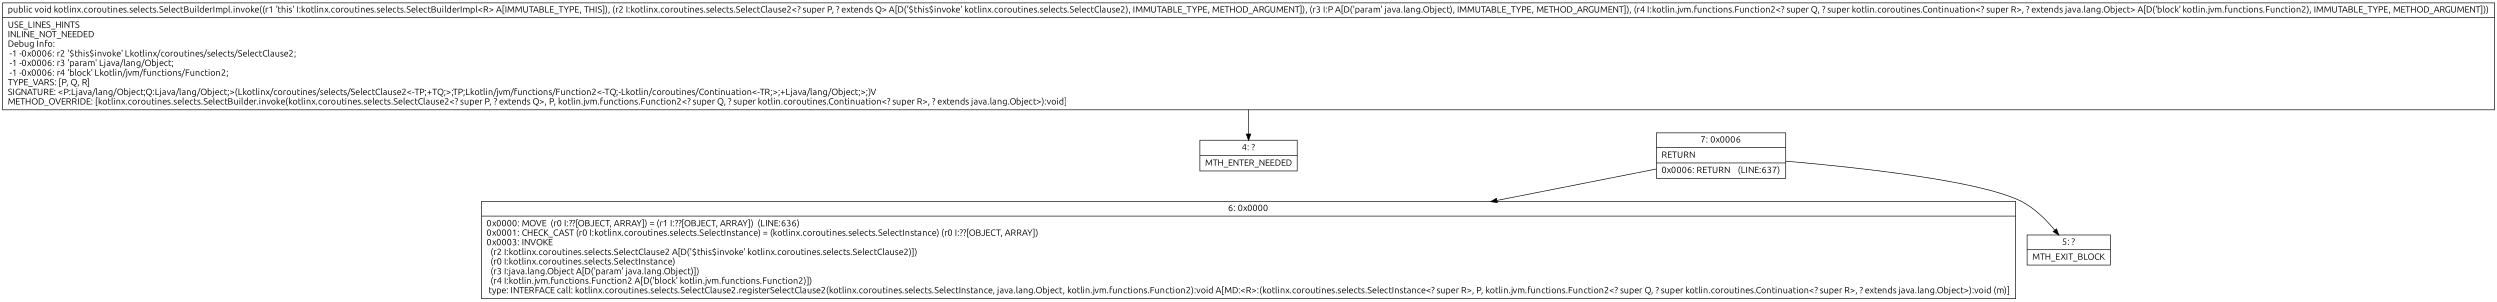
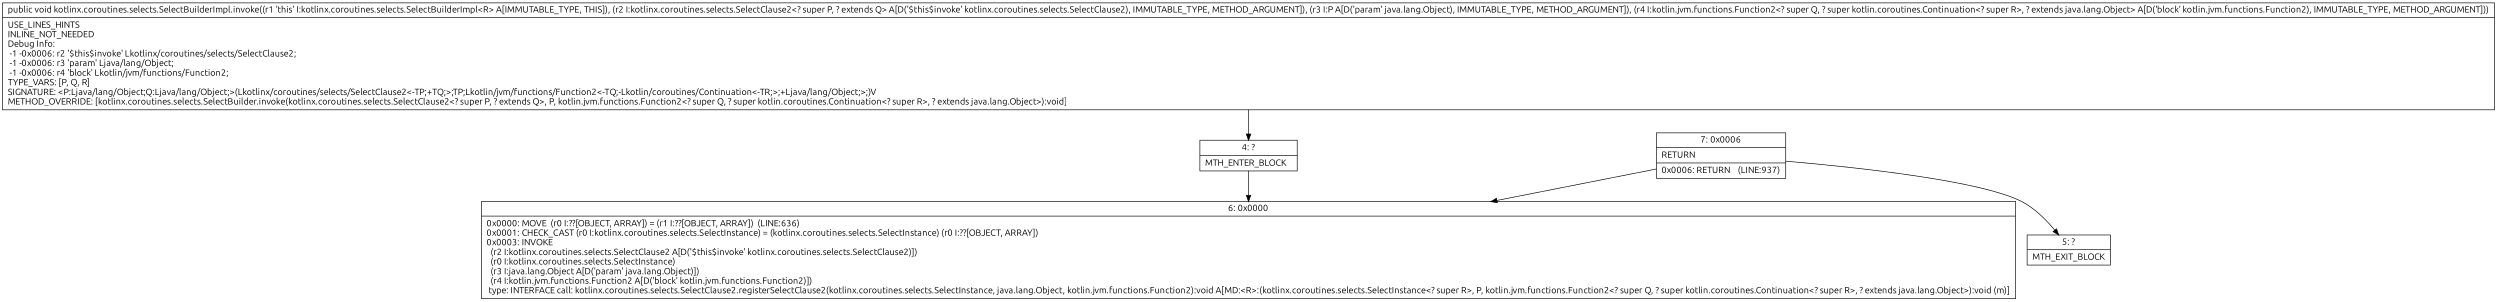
(1249, 163) -> (1246, 163)
(1721, 170) -> (1721, 170)
none -> (1249, 183)
